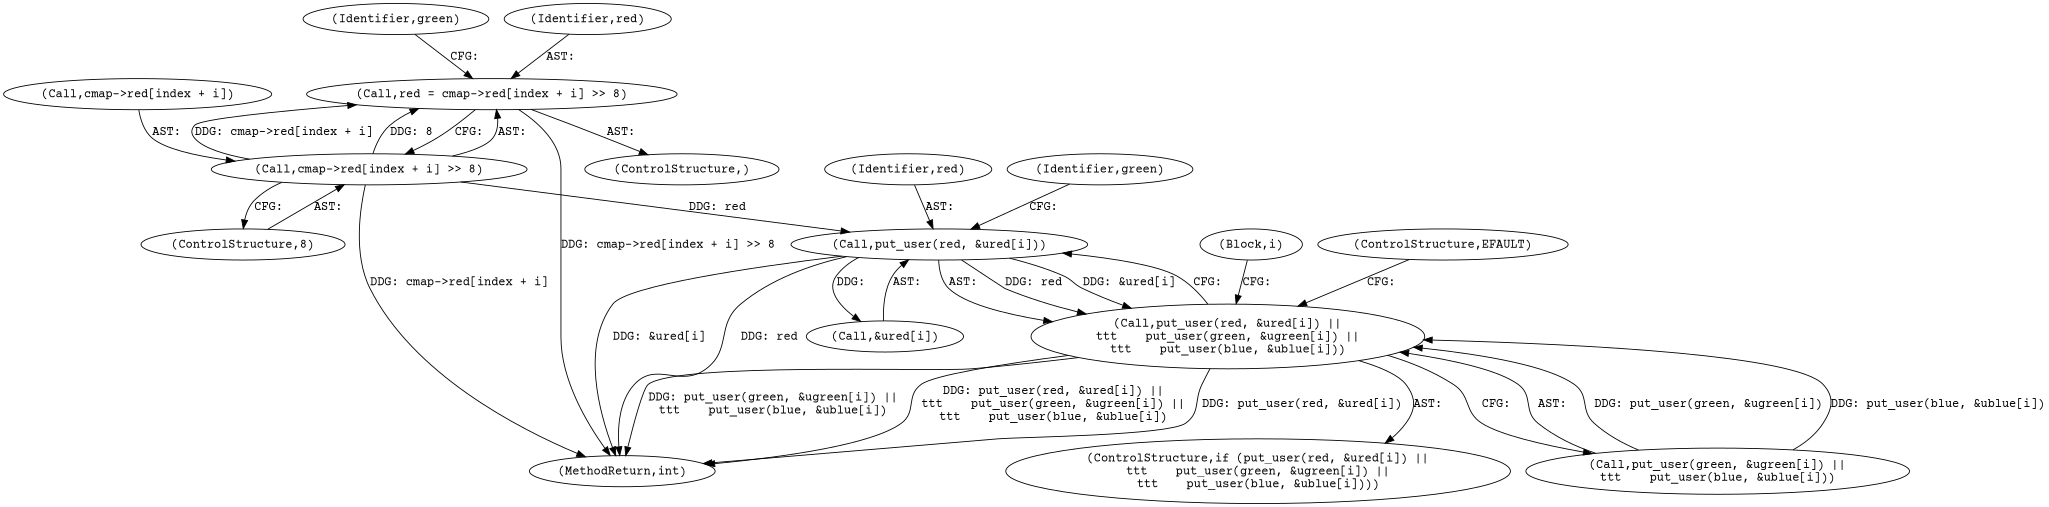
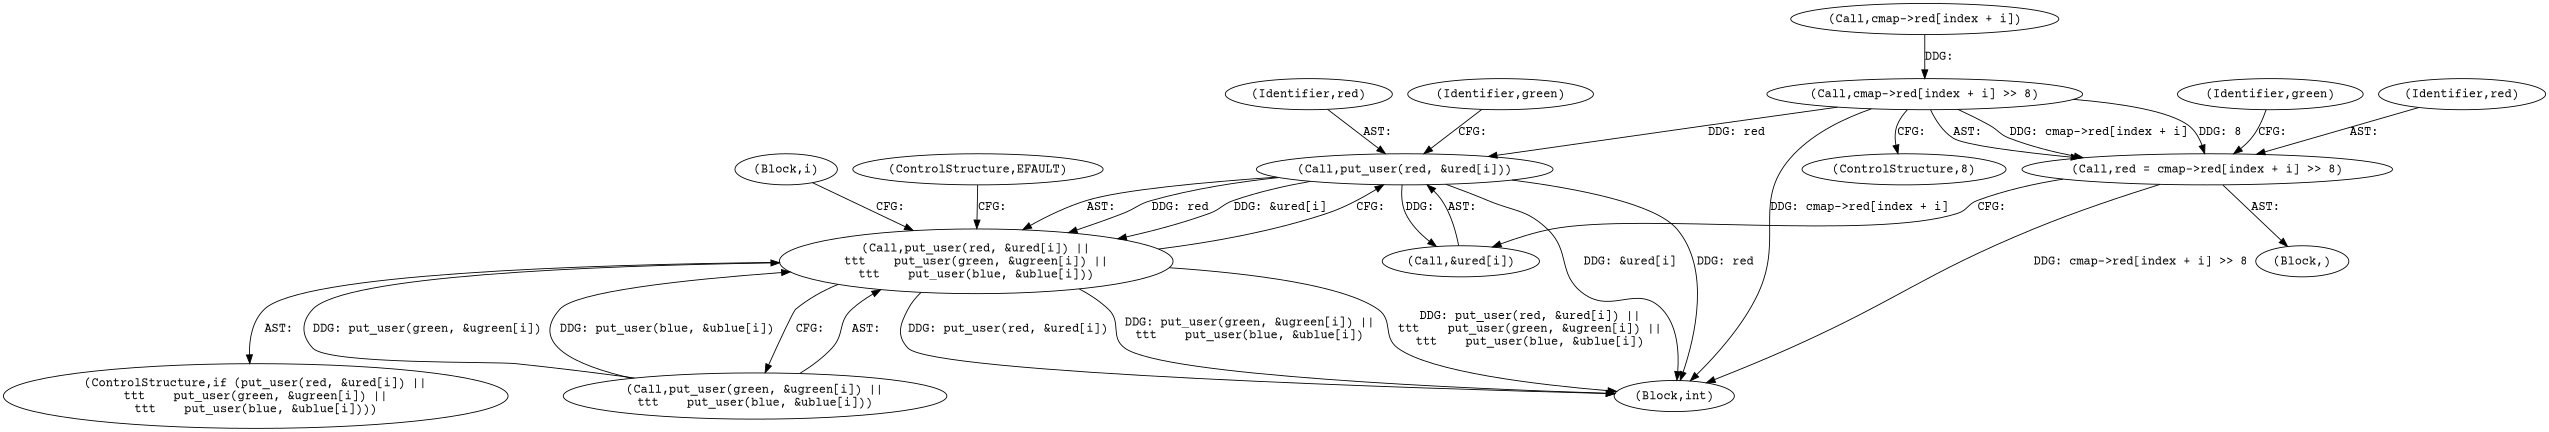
(170, 132) -> (1943, 57)
(446, 132) -> (1784, 226)
(682, 169) -> (2302, 261)
(302, 209) -> none
(622, 471) -> (1674, 396)
